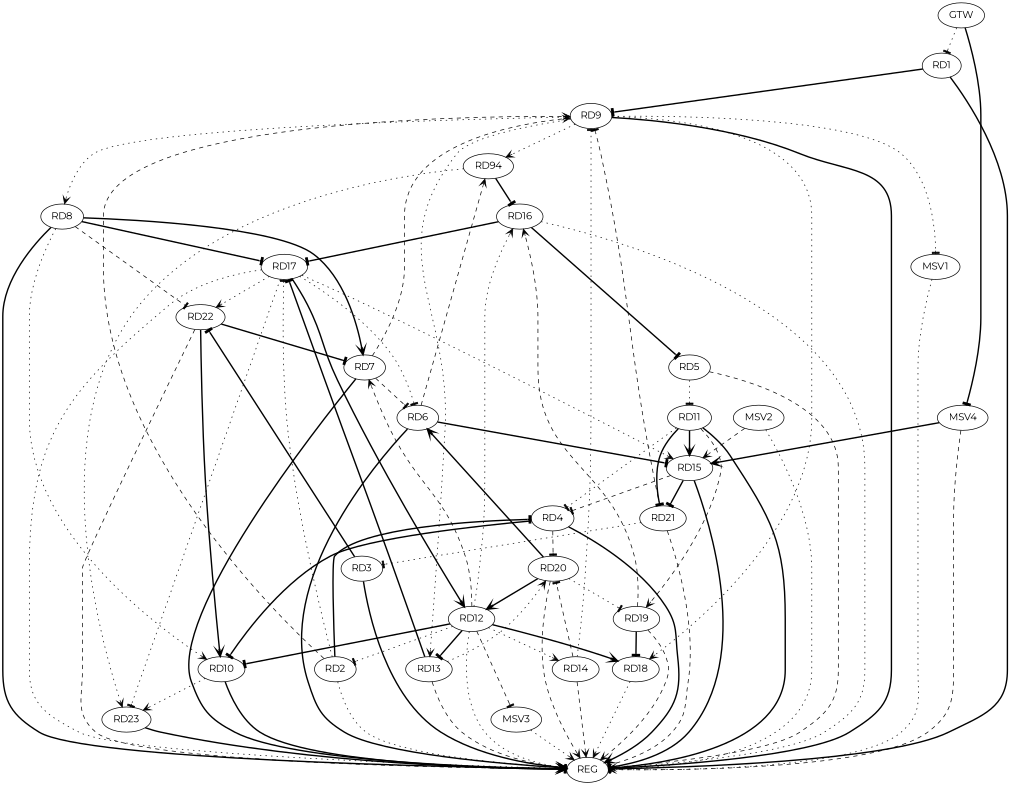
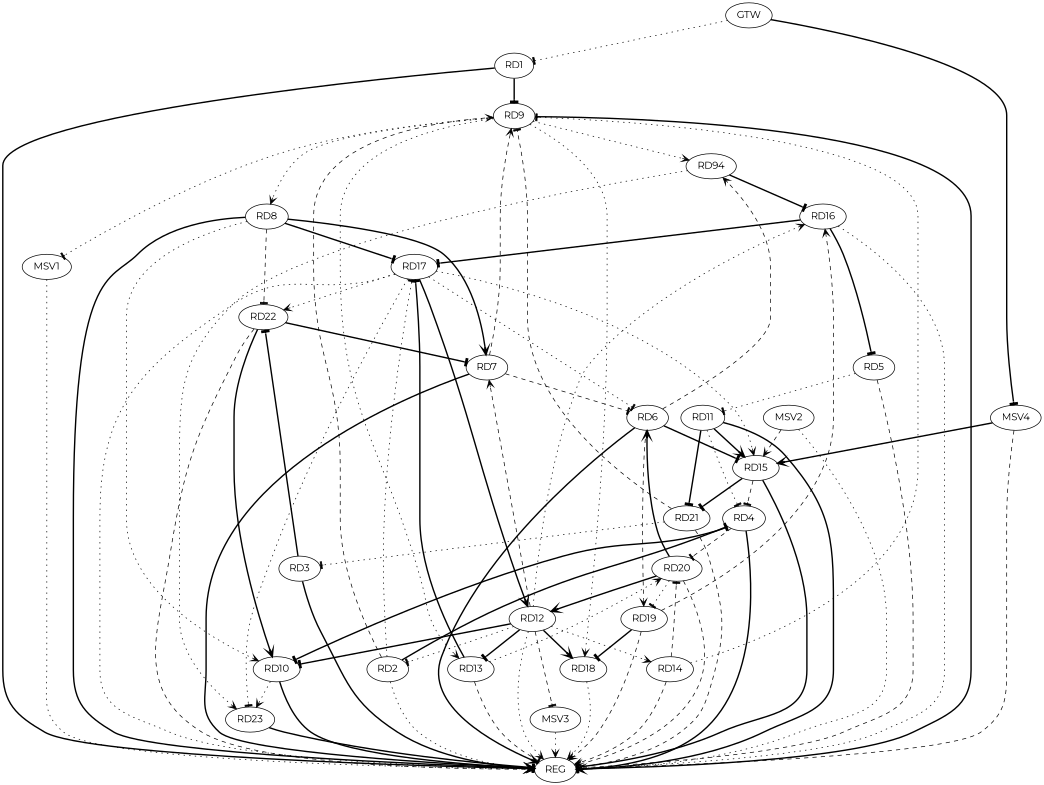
(703, 523) -> (643, 515)
